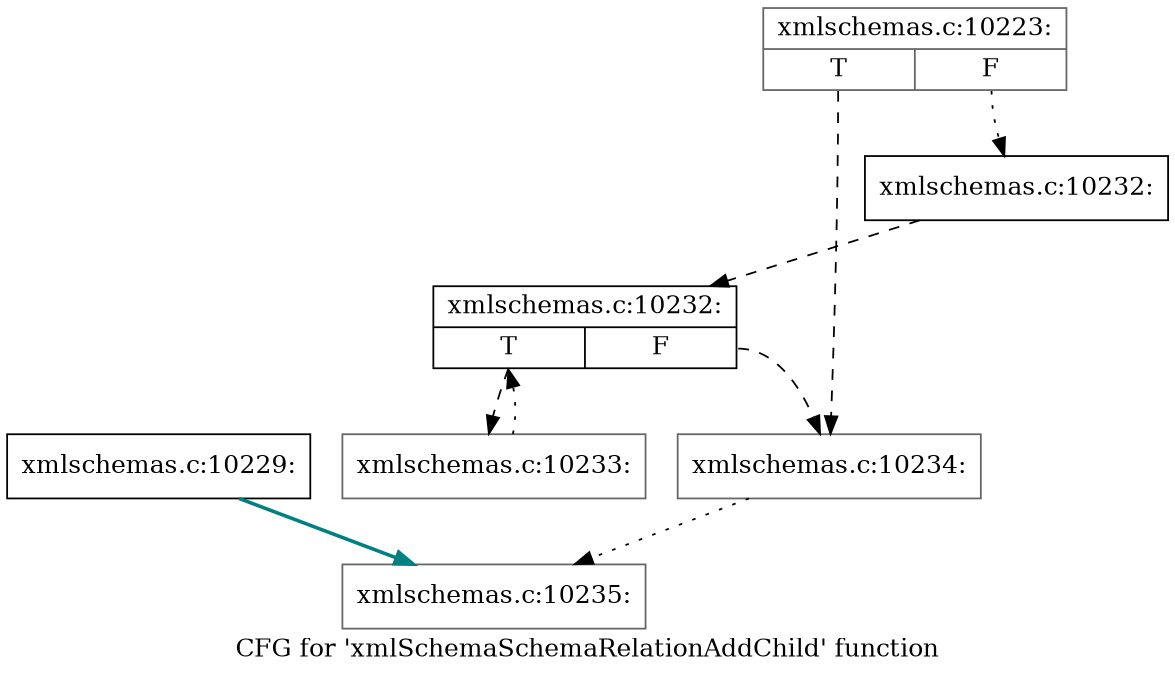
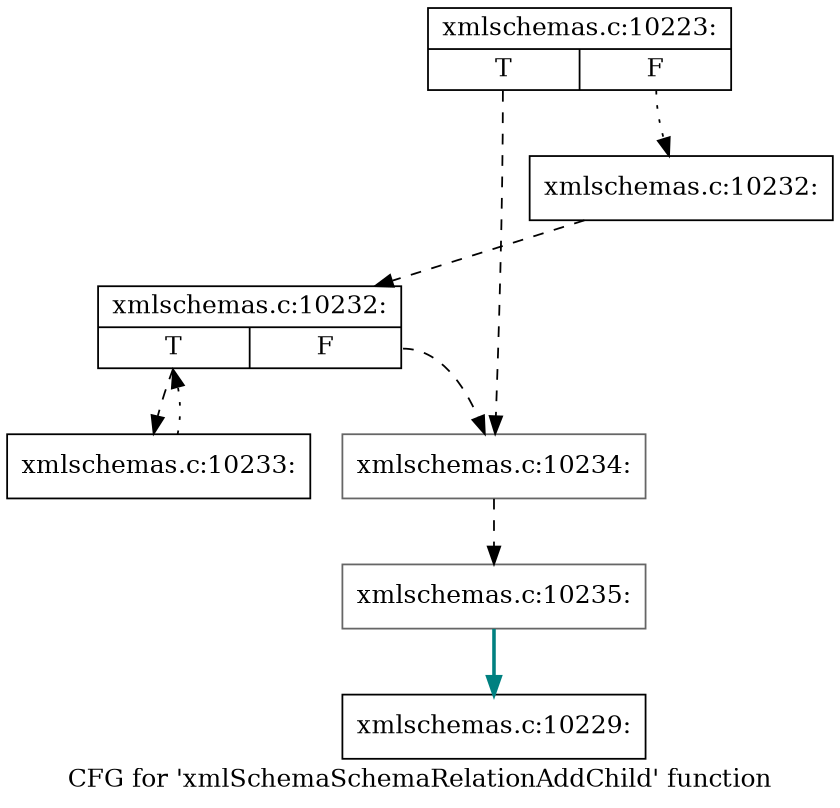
(915, 49) -> (580, 49)
(494, 466) -> (159, 466)
(317, 528) -> (494, 653)
(670, 528) -> (494, 523)
